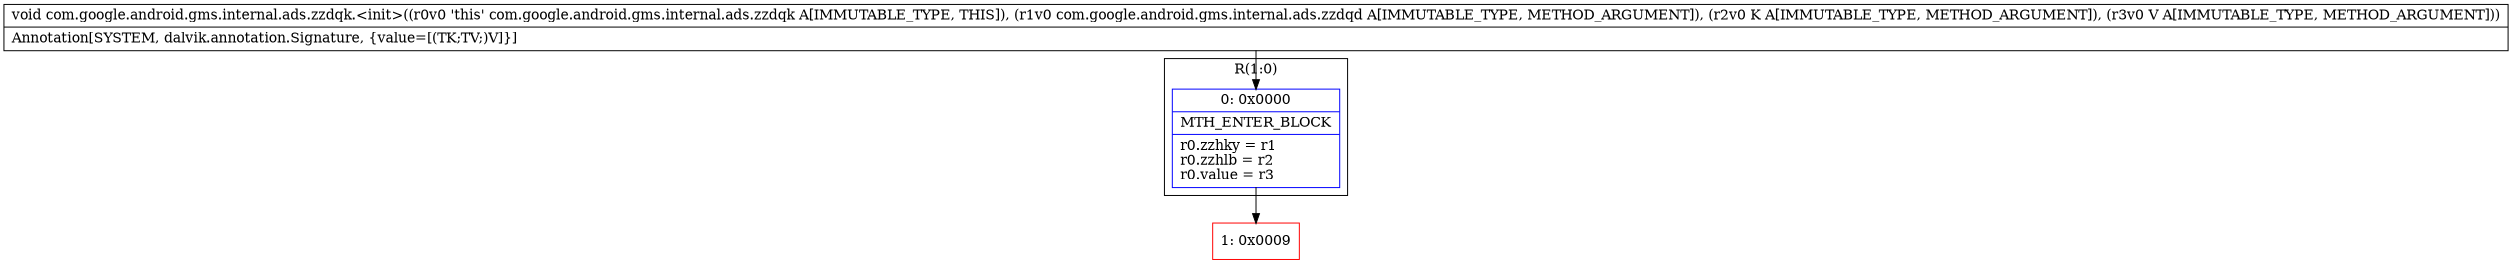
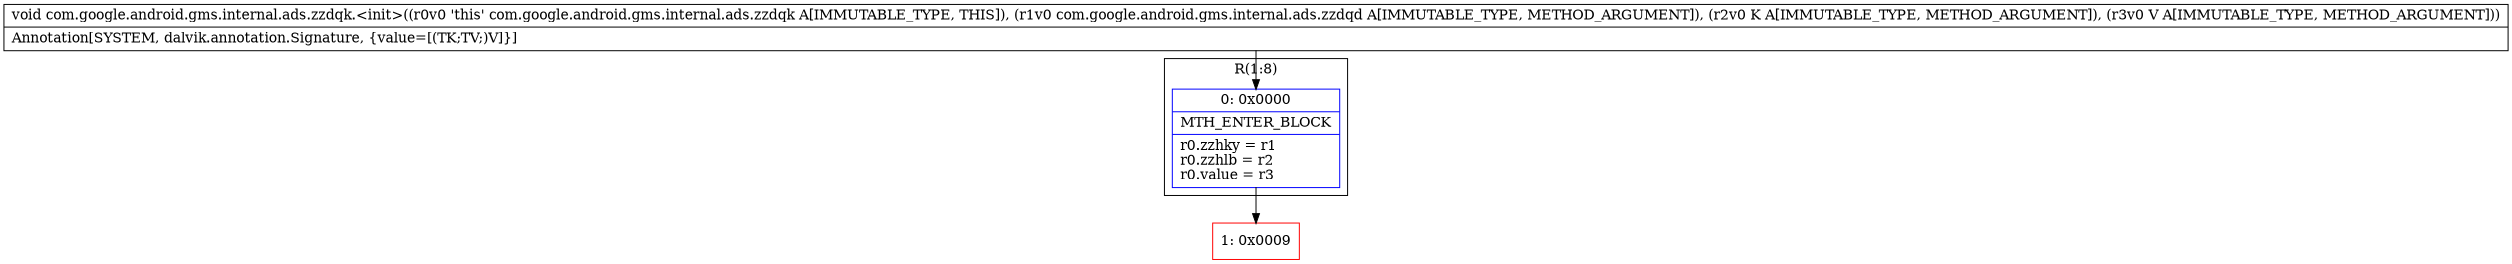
(1256, 70) -> (1256, 70)
